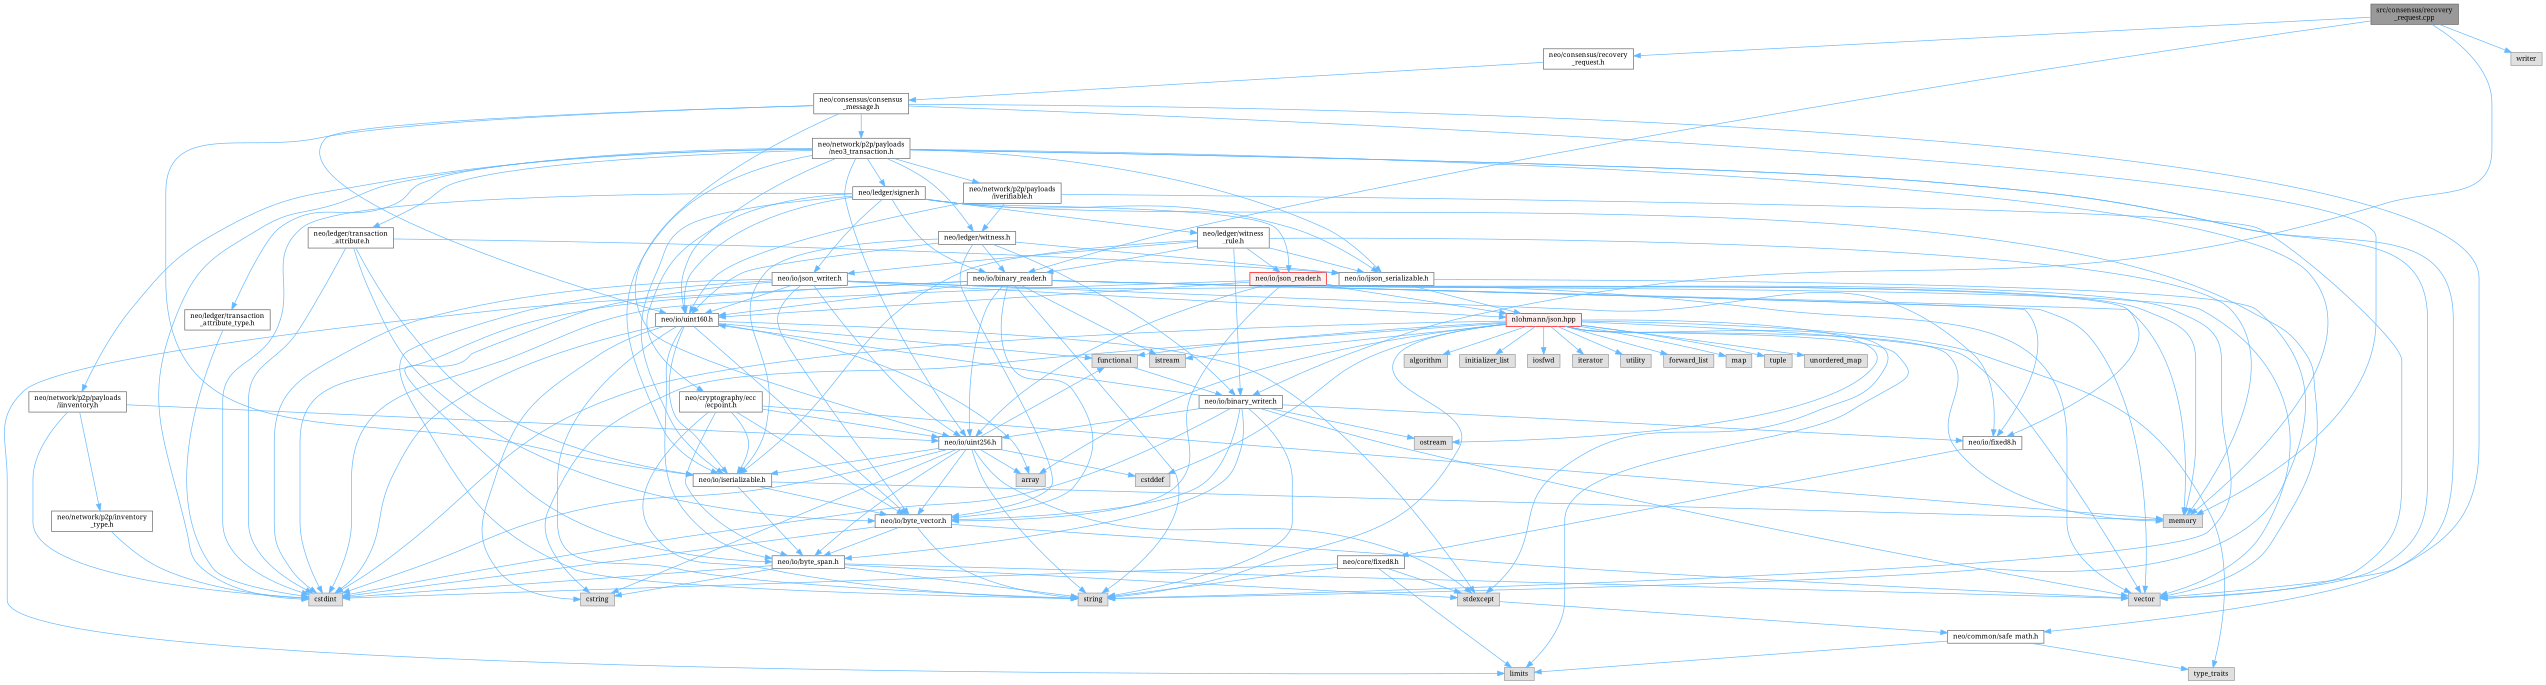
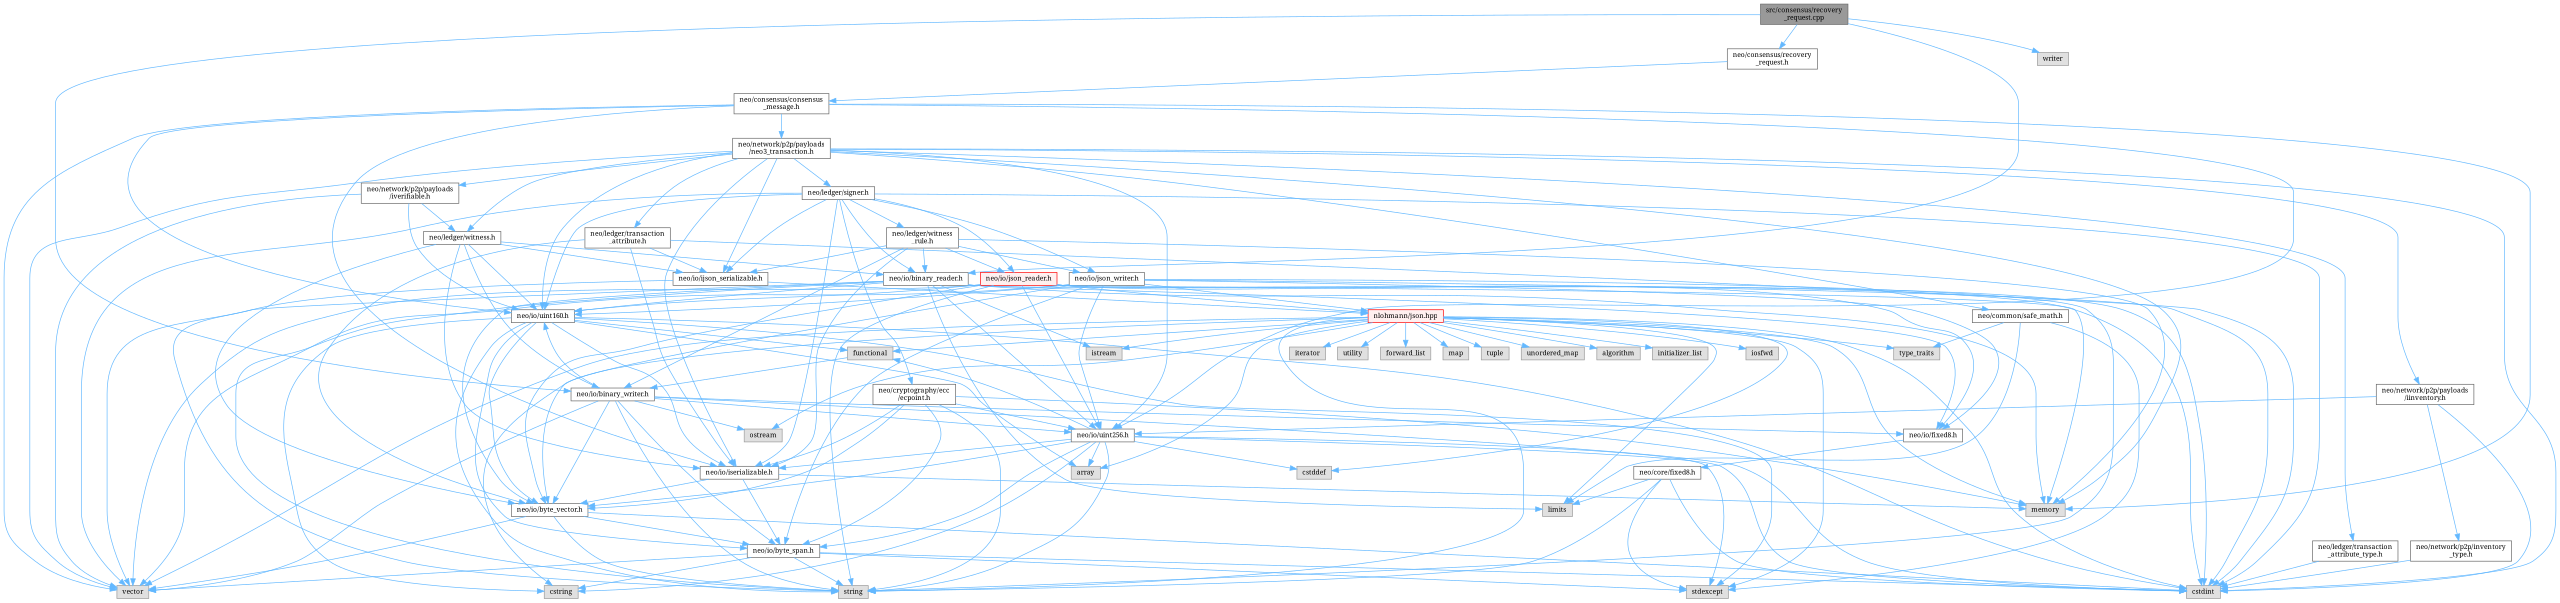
(1720, 617) -> (2063, 536)
